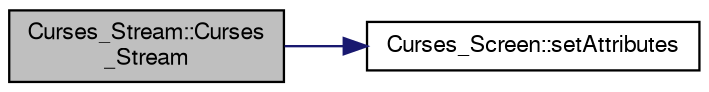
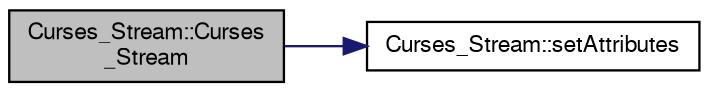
(533, 46) -> (533, 46)
